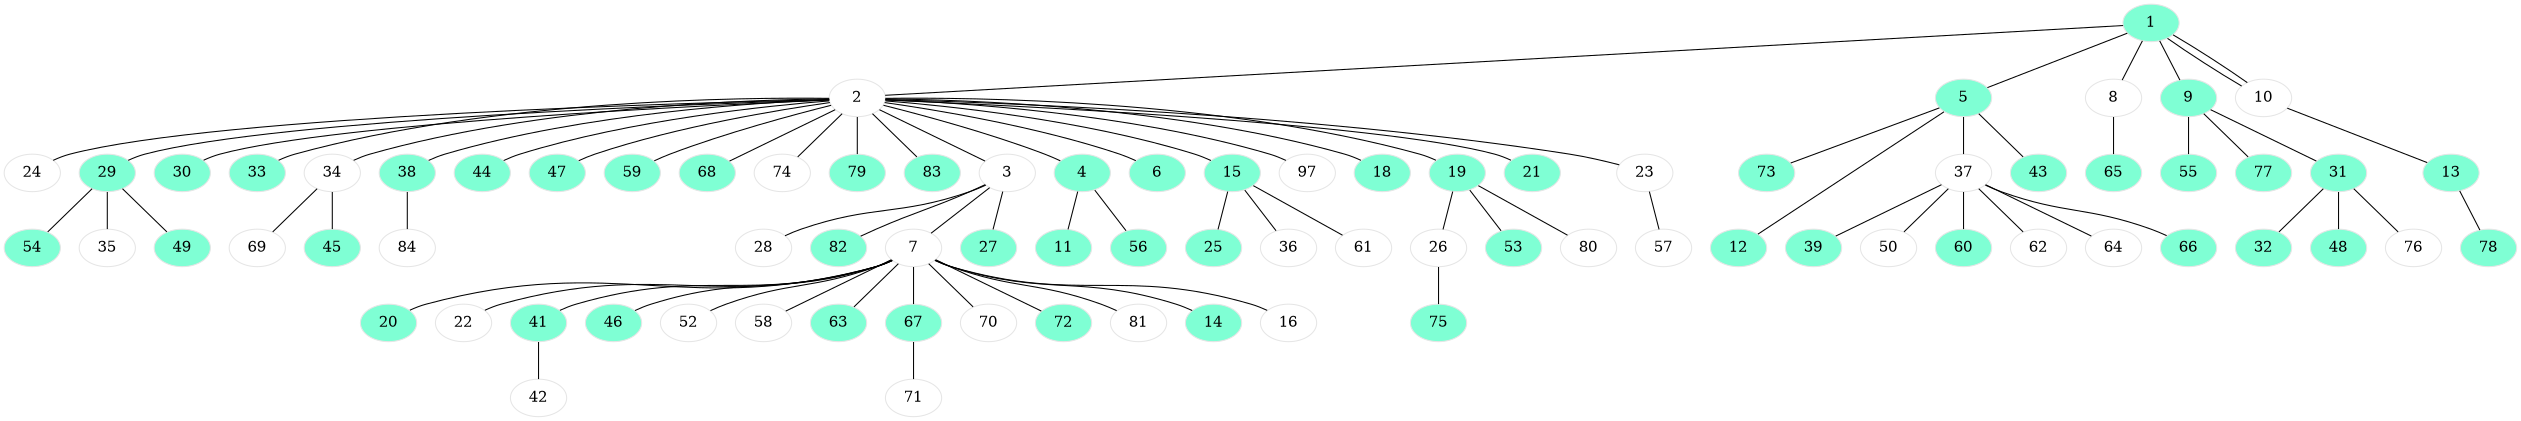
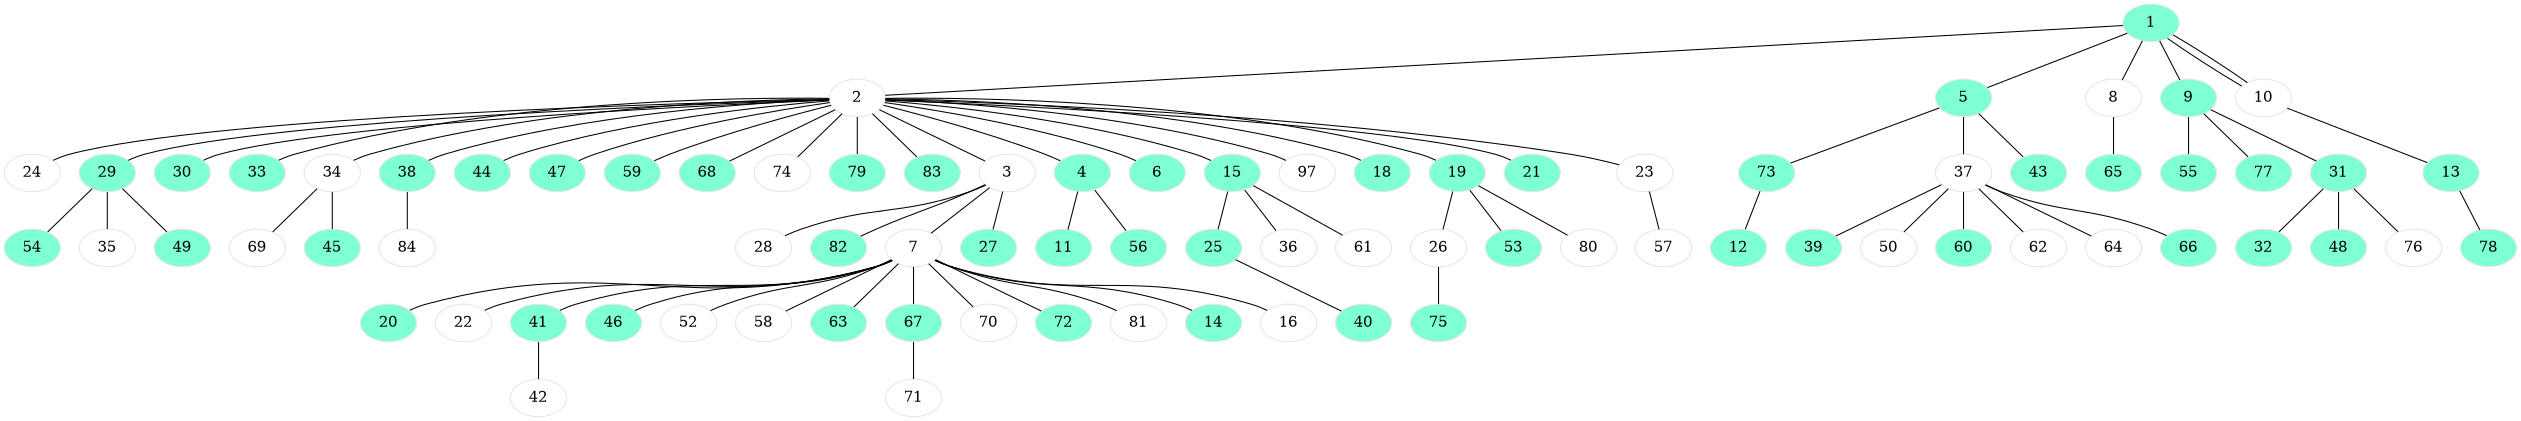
(1851, 173) -> (1753, 210)
none -> (1364, 323)
